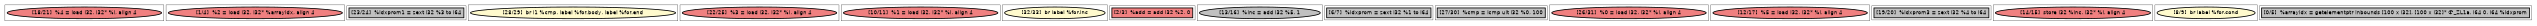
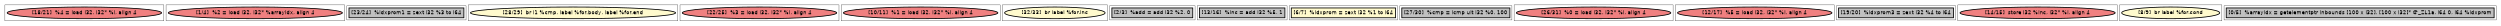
(1152, 13) -> (1152, 13)
(1260, 13) -> (1242, 13)
(1379, 13) -> (1343, 13)
